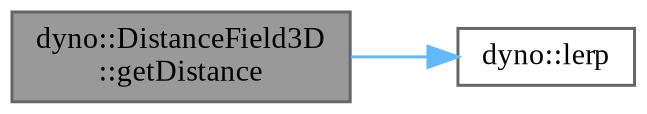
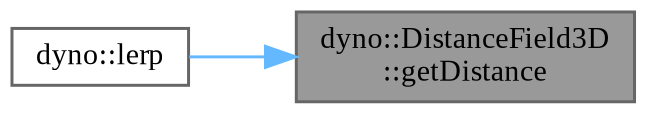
(389, 57) -> (227, 57)
